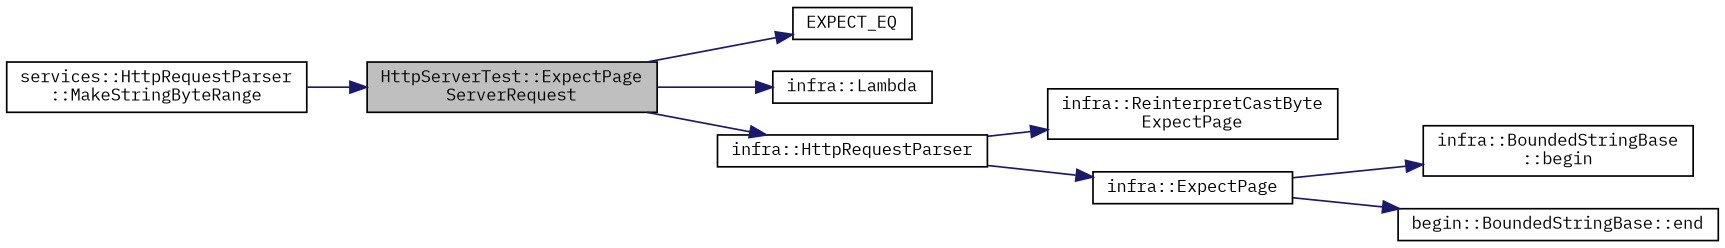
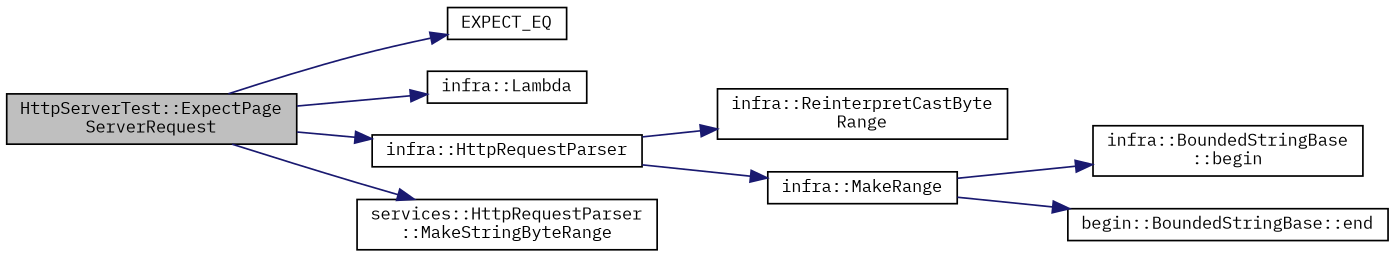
(328, 87) -> (315, 170)
(1193, 114) -> (863, 114)
(1193, 188) -> (863, 188)
